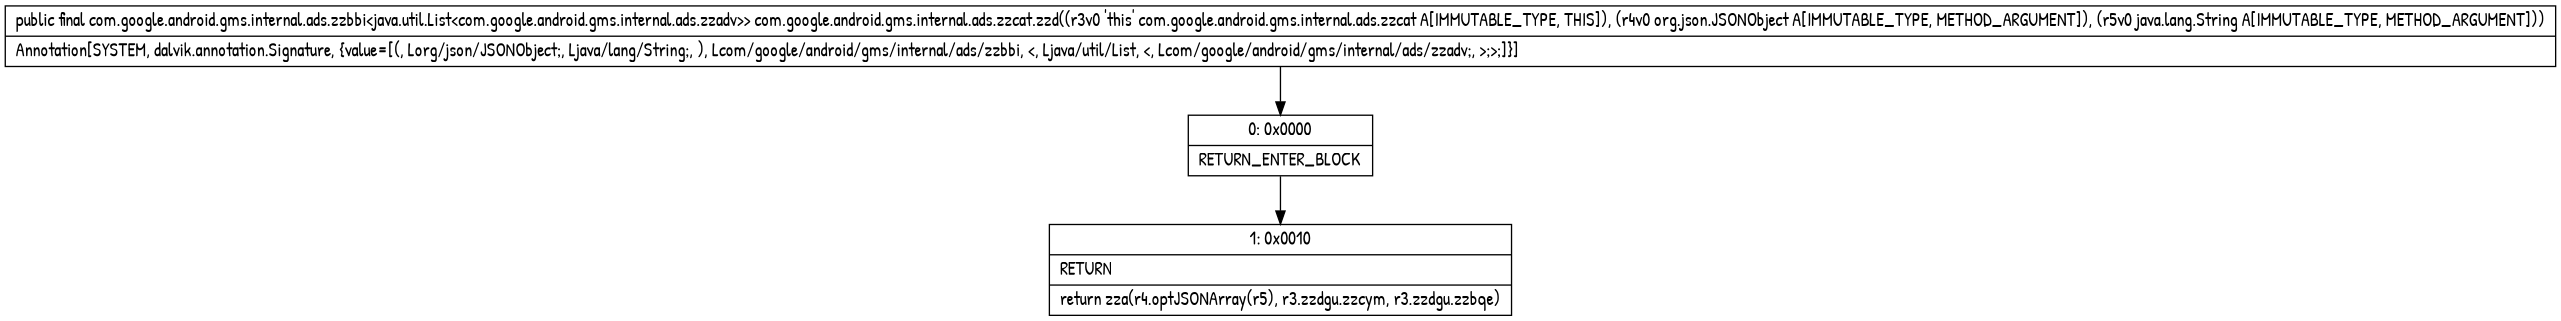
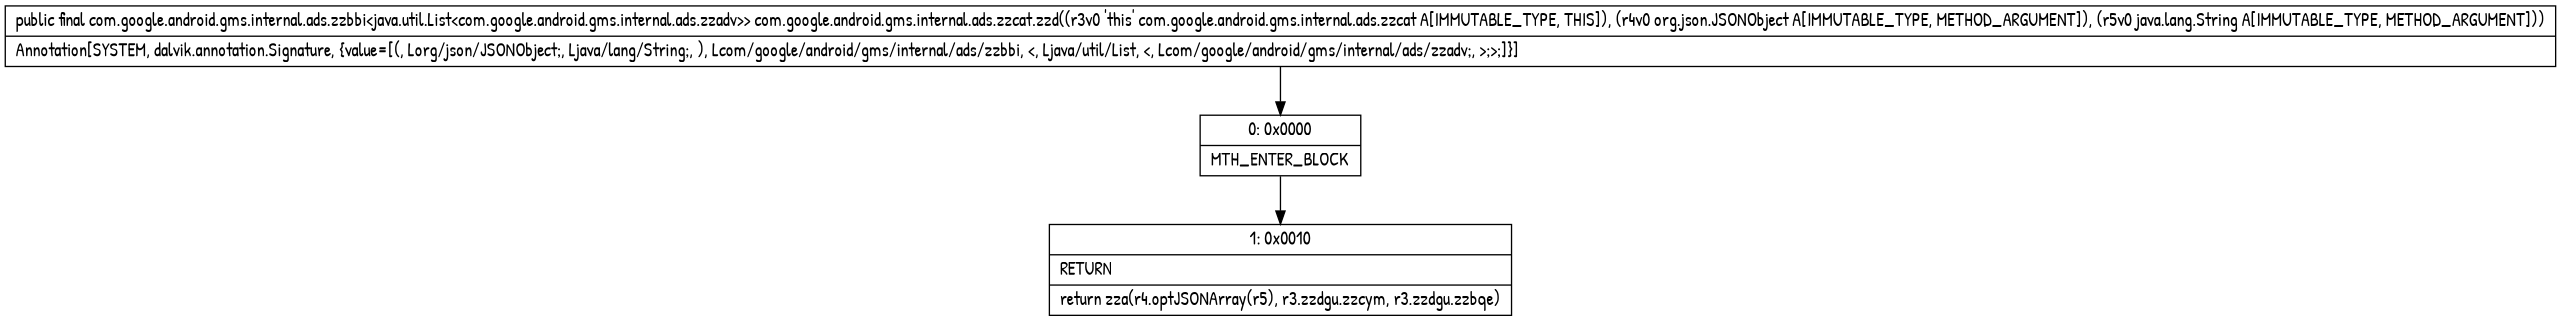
(1280, 160) -> (1280, 160)
